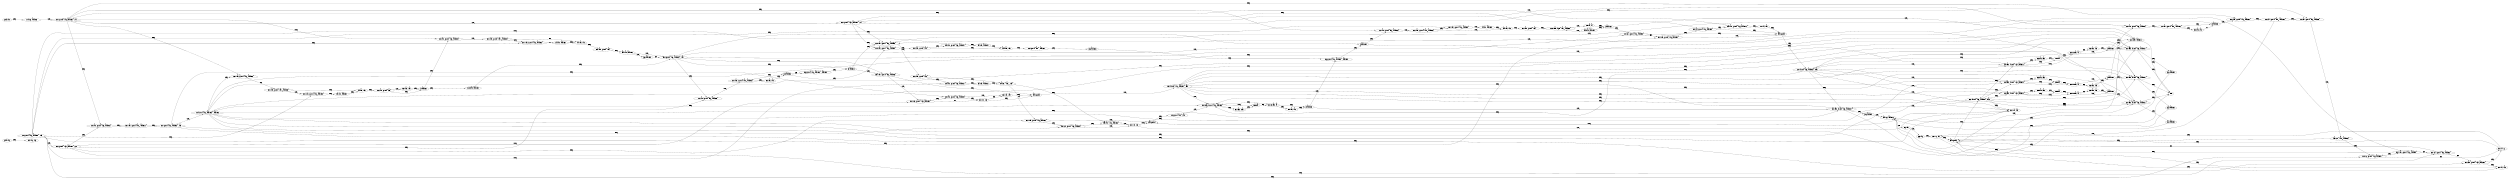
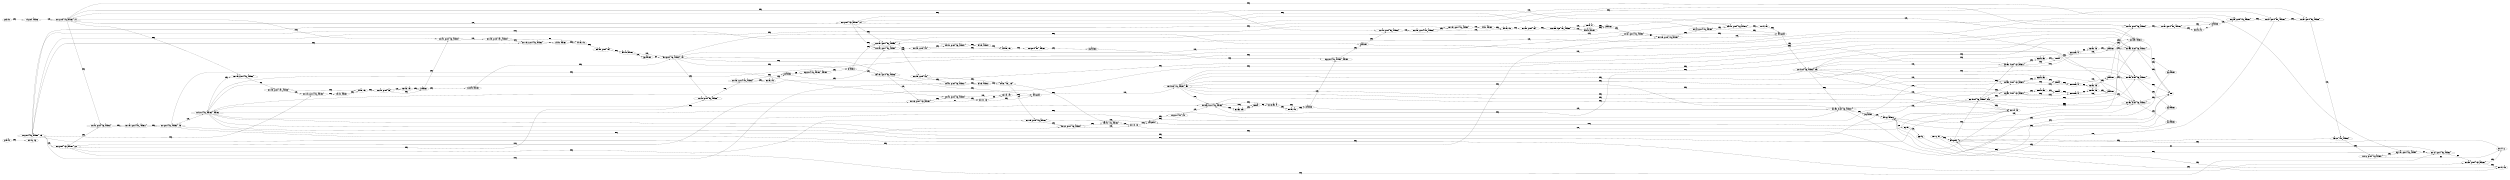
(32, 20) -> (32, 20)
(1575, 31) -> (1577, 30)
(2224, 136) -> none
(1927, 137) -> (2048, 121)
(7, 141) -> (7, 141)
(1188, 178) -> (1109, 28)
